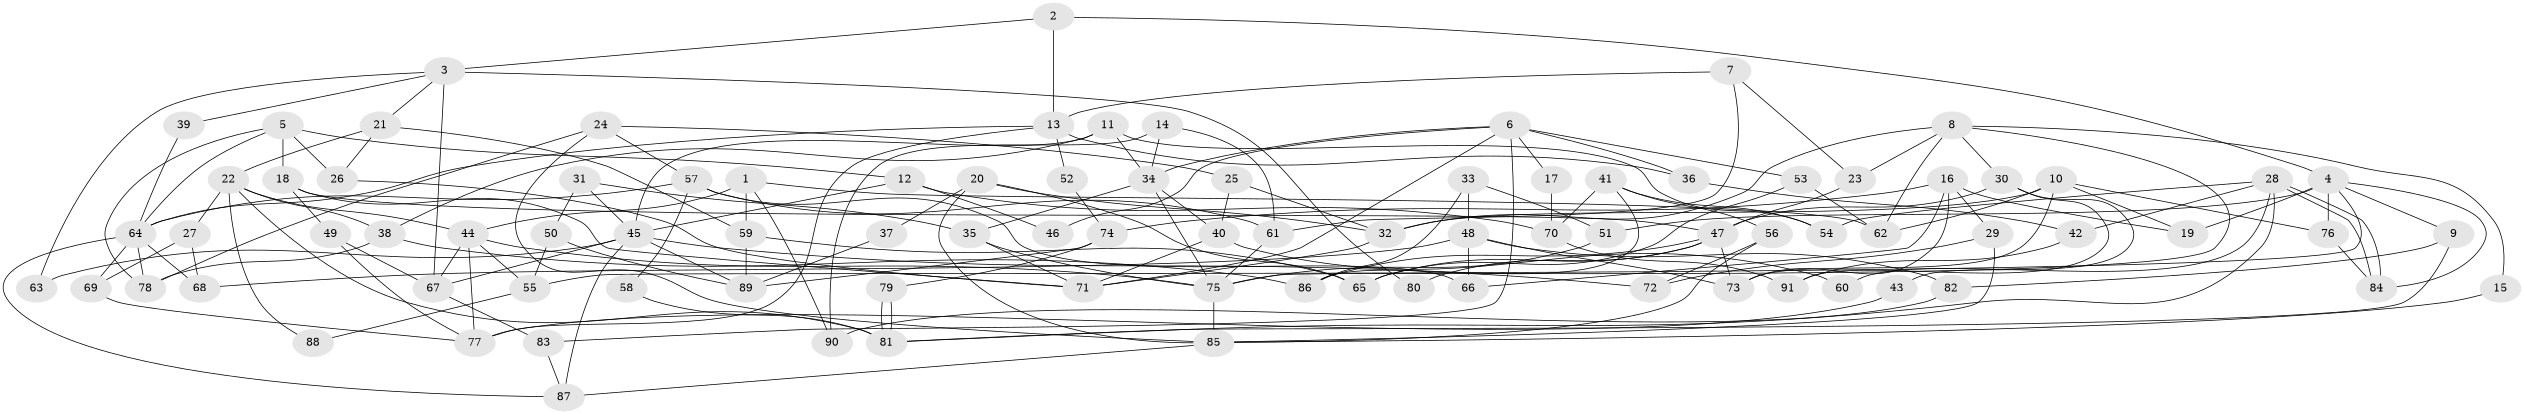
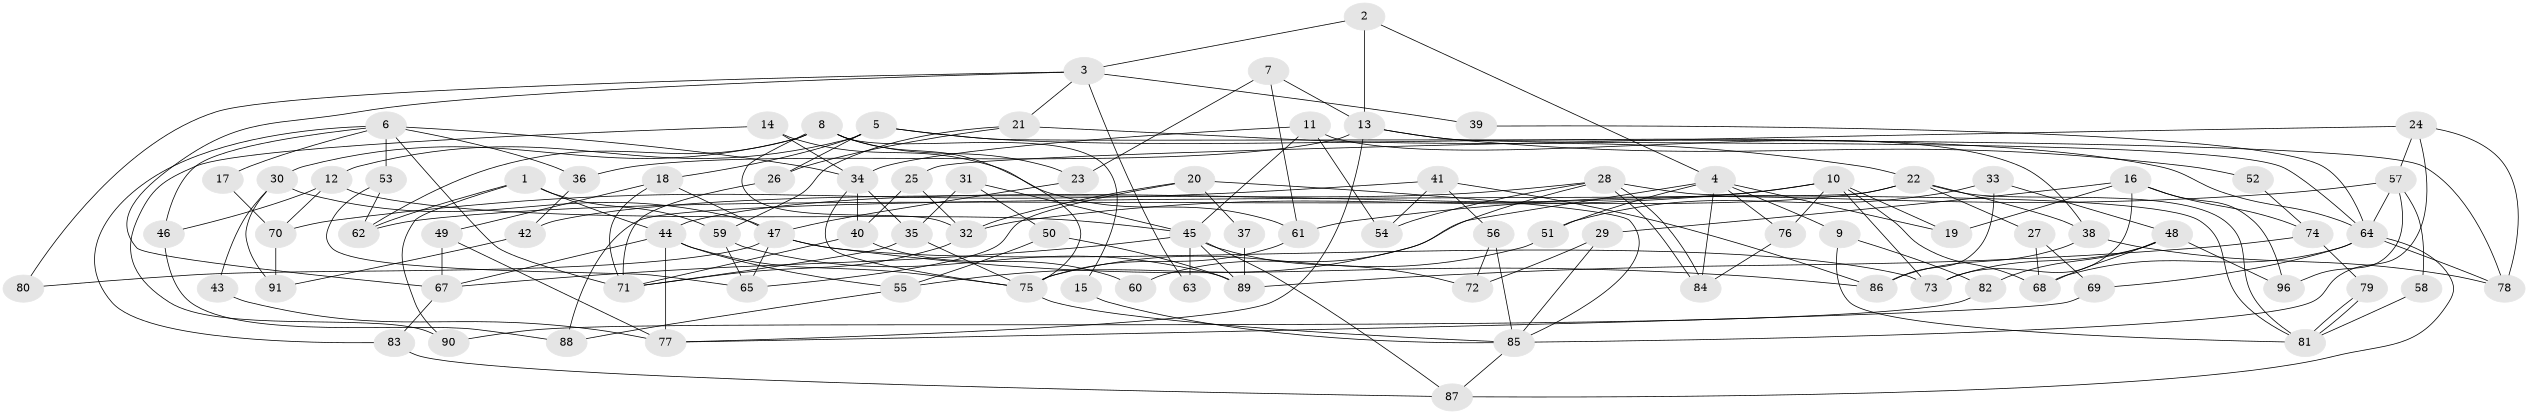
none -> (1928, 250)
(1468, 289) -> (2284, 289)
none -> (336, 327)
